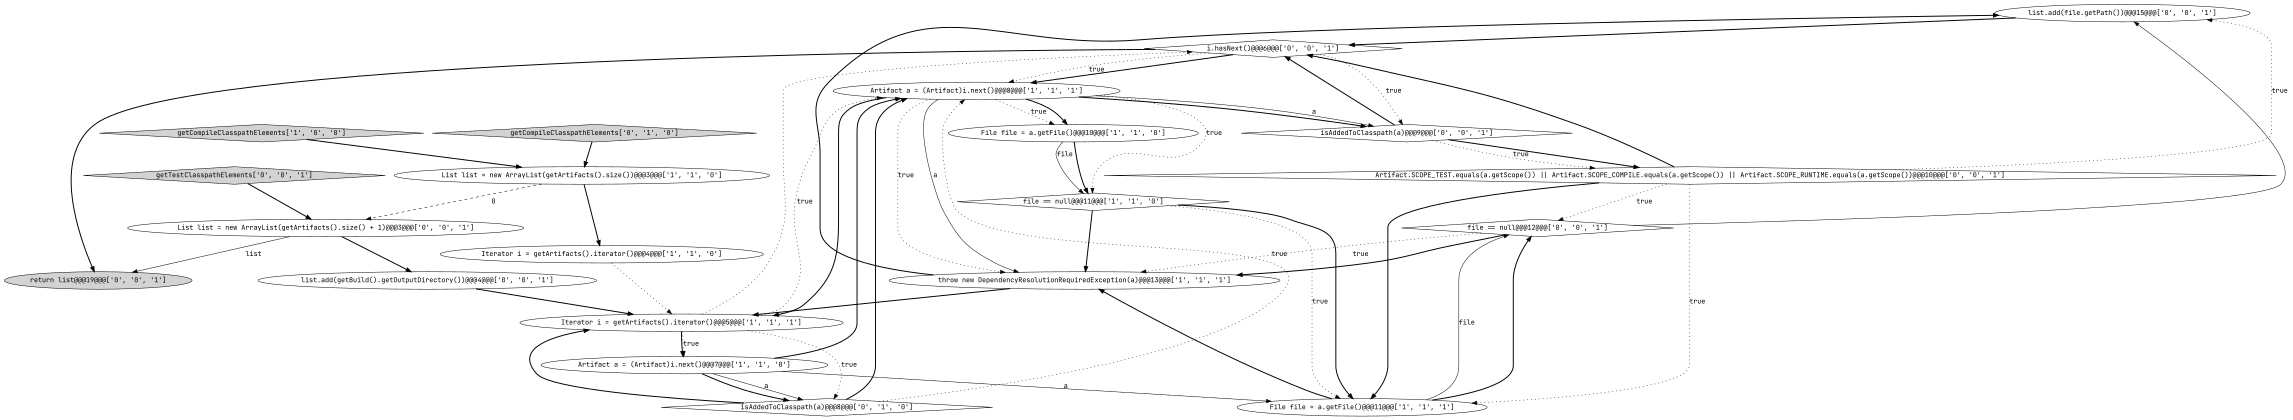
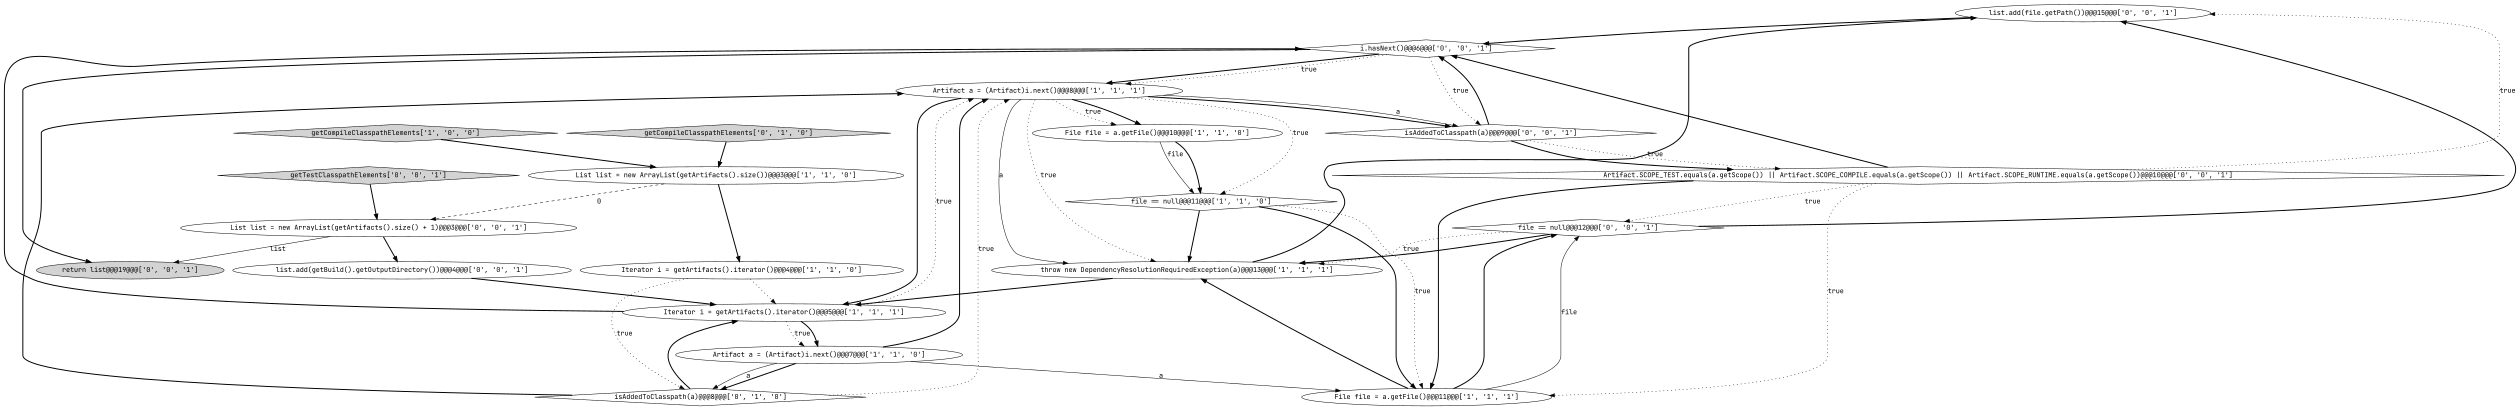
(854, 73) -> (241, 61)
(2070, 209) -> (2325, 208)
(812, 345) -> (613, 323)
